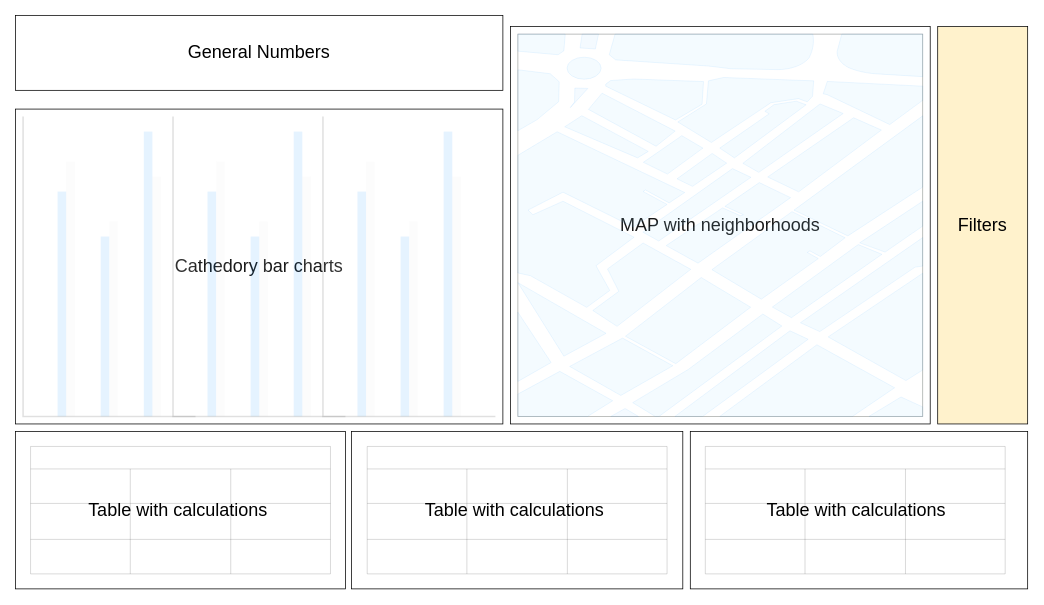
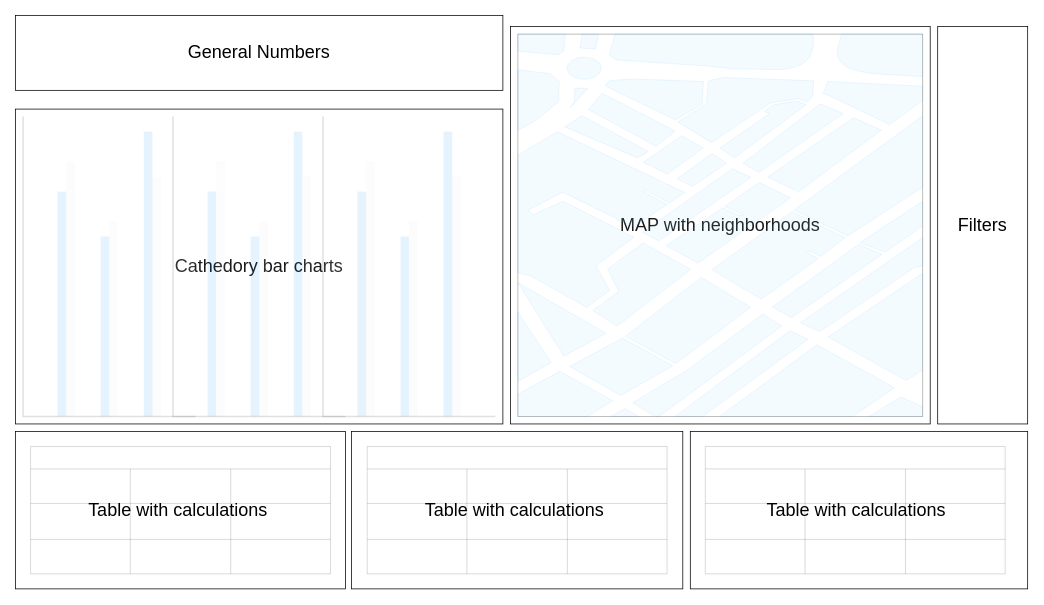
(983, 225) -> (983, 225)
